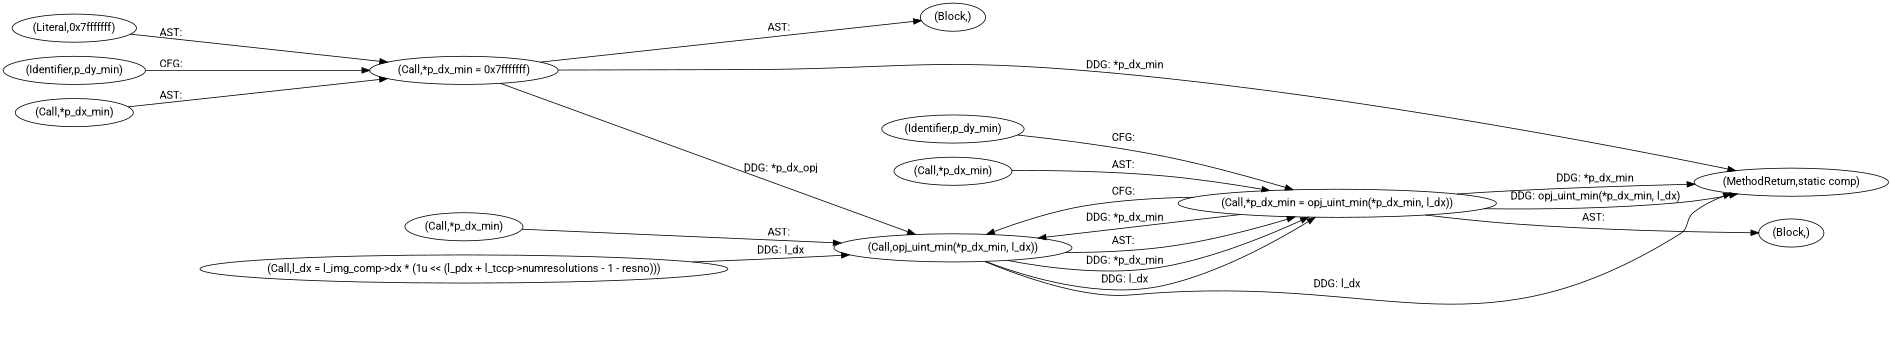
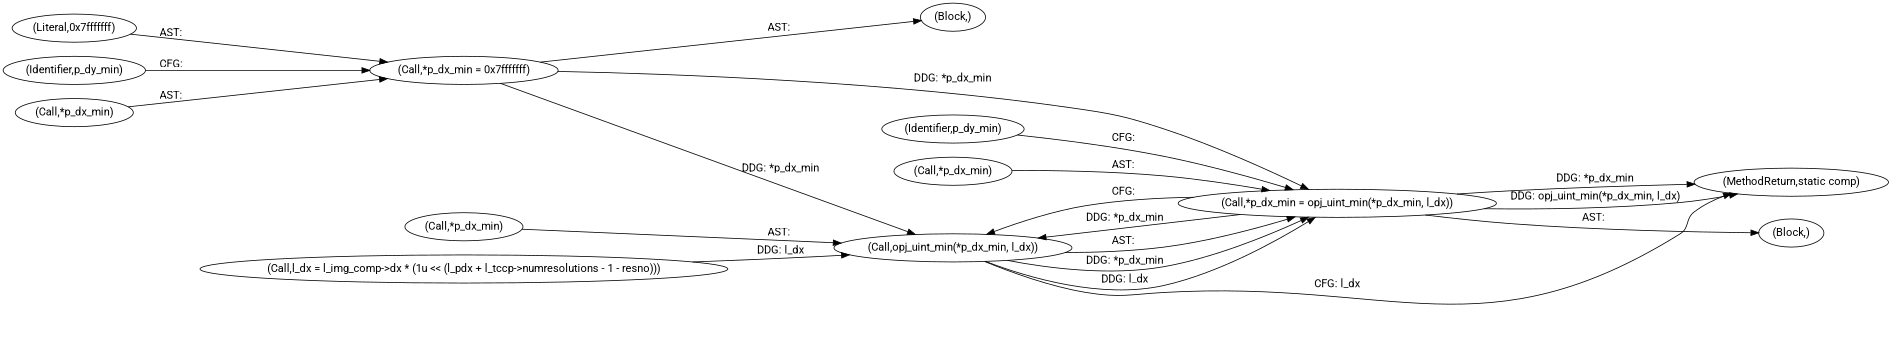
(1146, 77) -> (937, 92)
(781, 169) -> (781, 169)
(1337, 284) -> (1337, 284)
